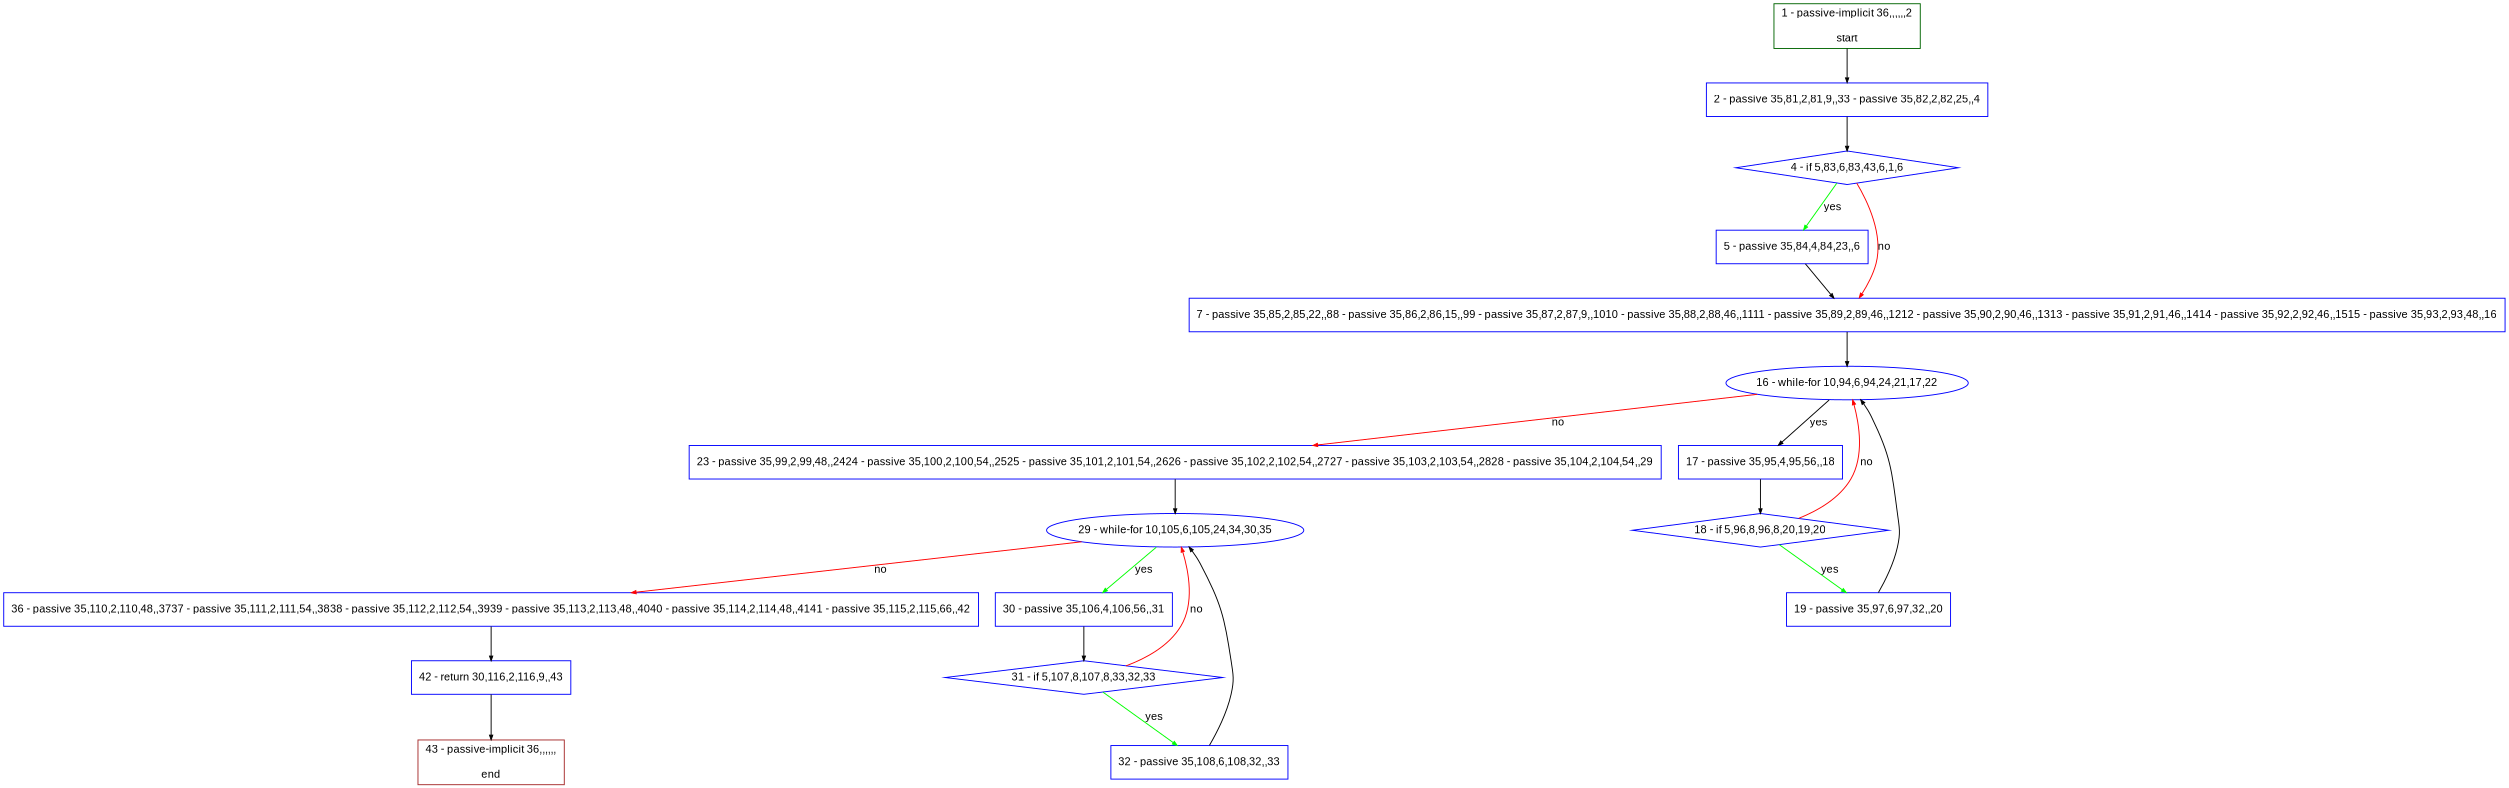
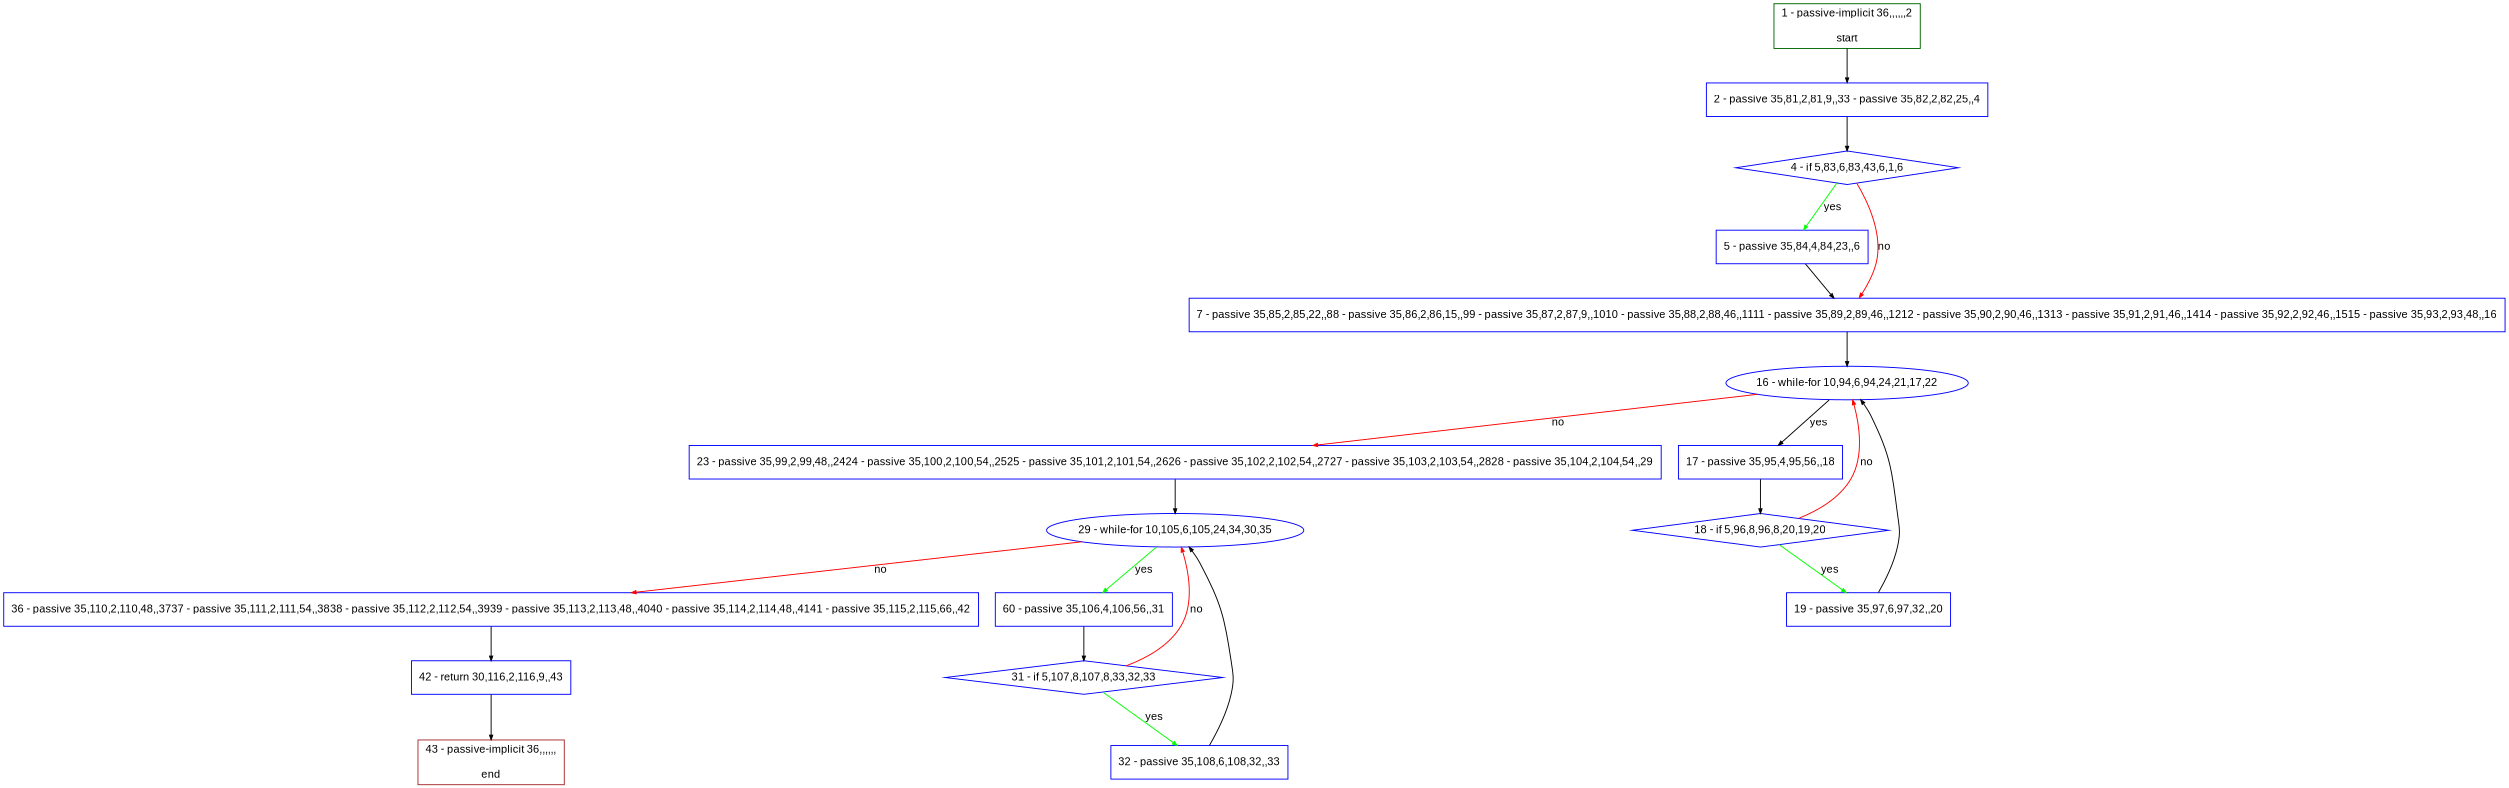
(1084, 609) -> (1084, 609)
